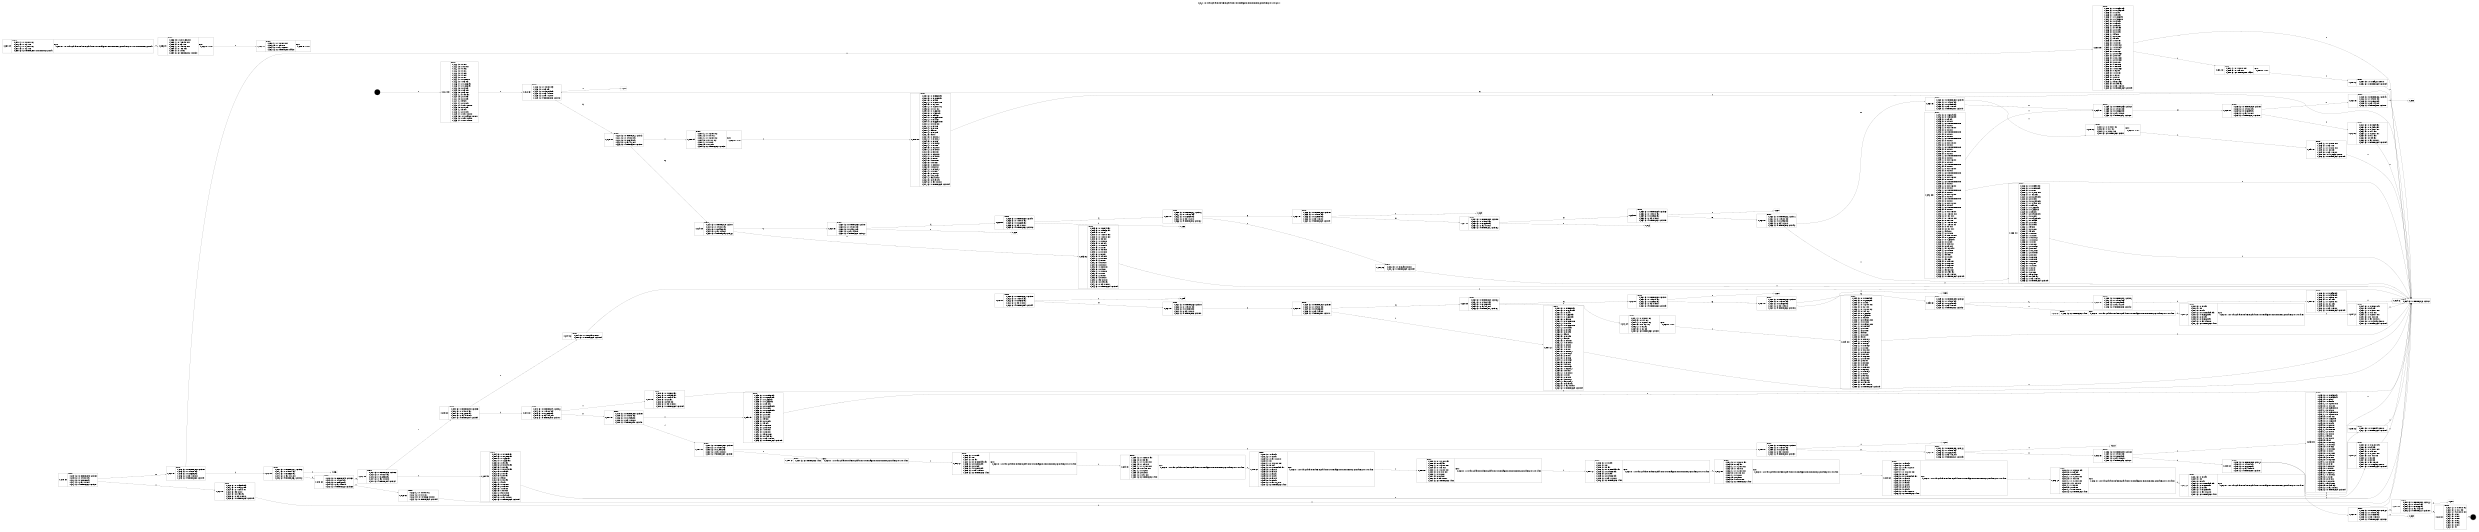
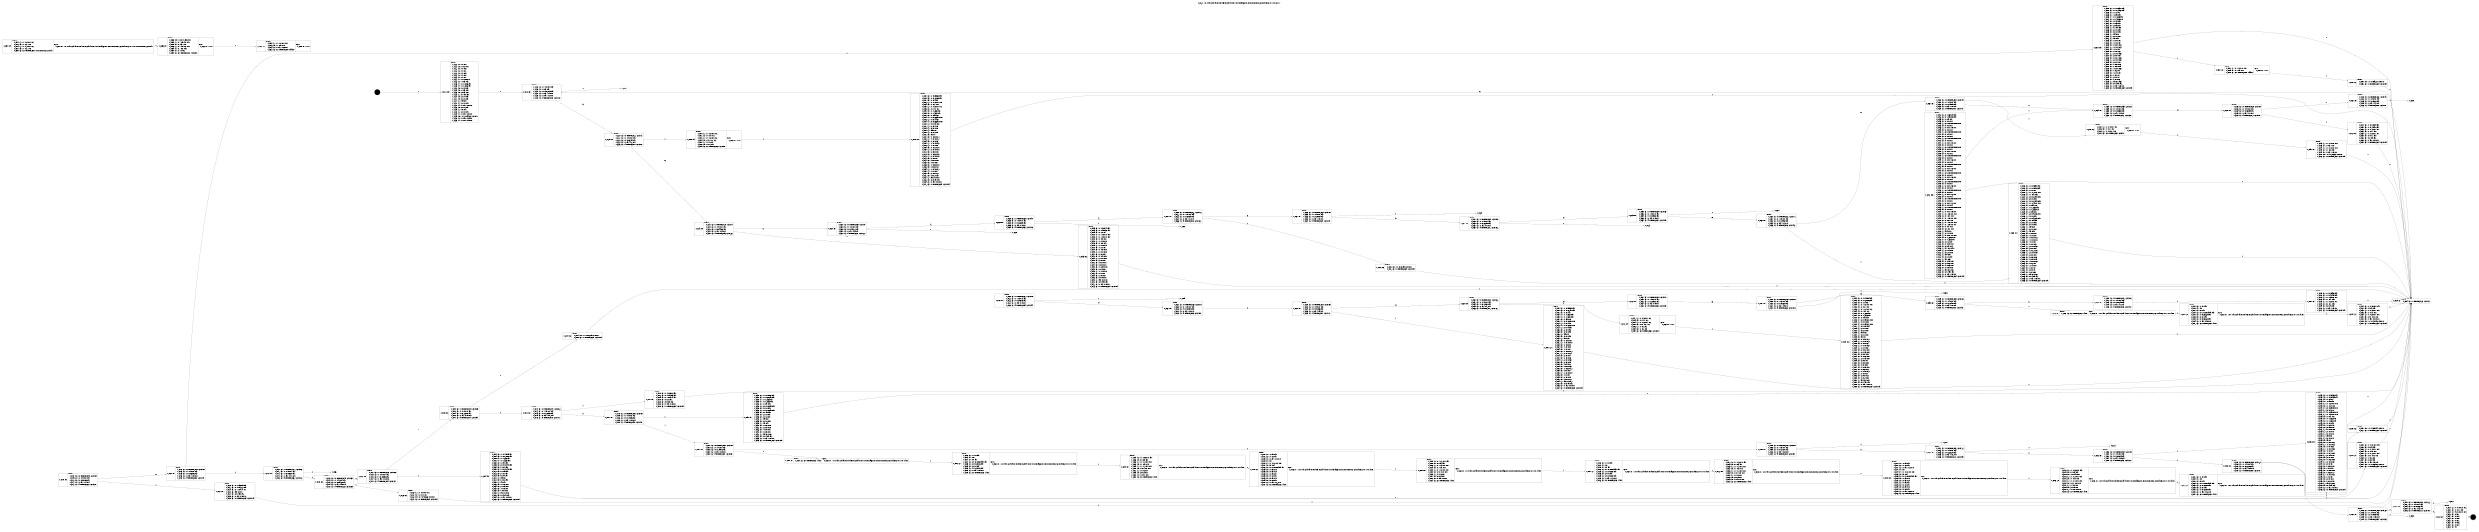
(1777, 294) -> none
